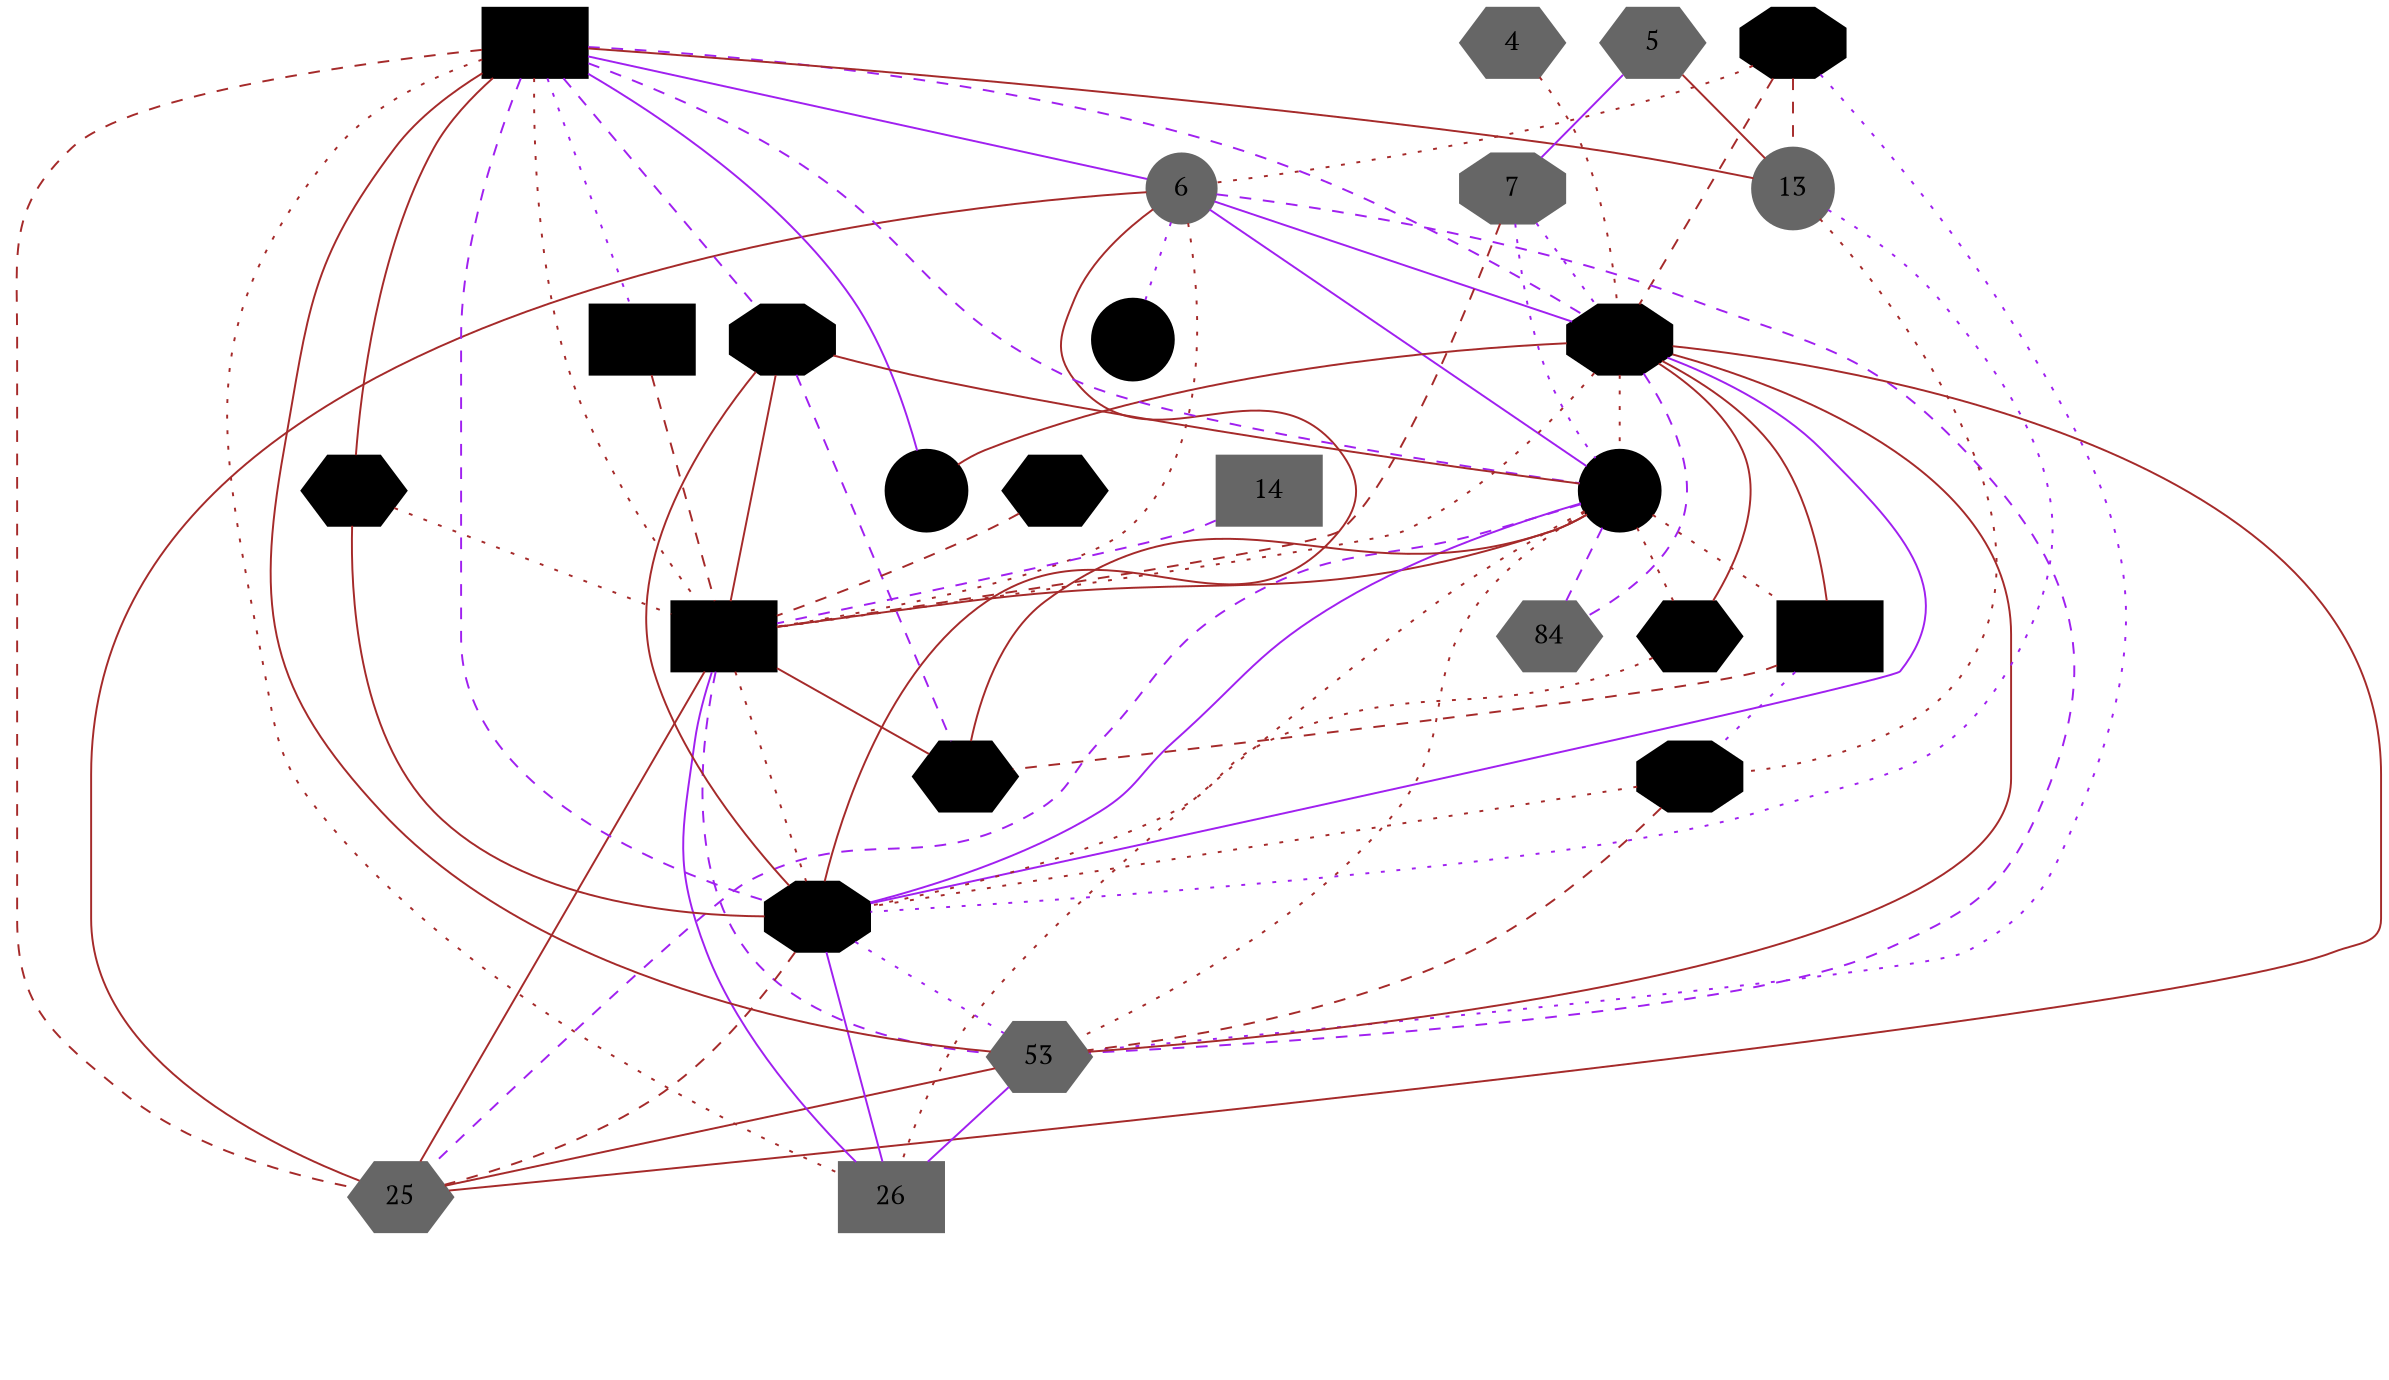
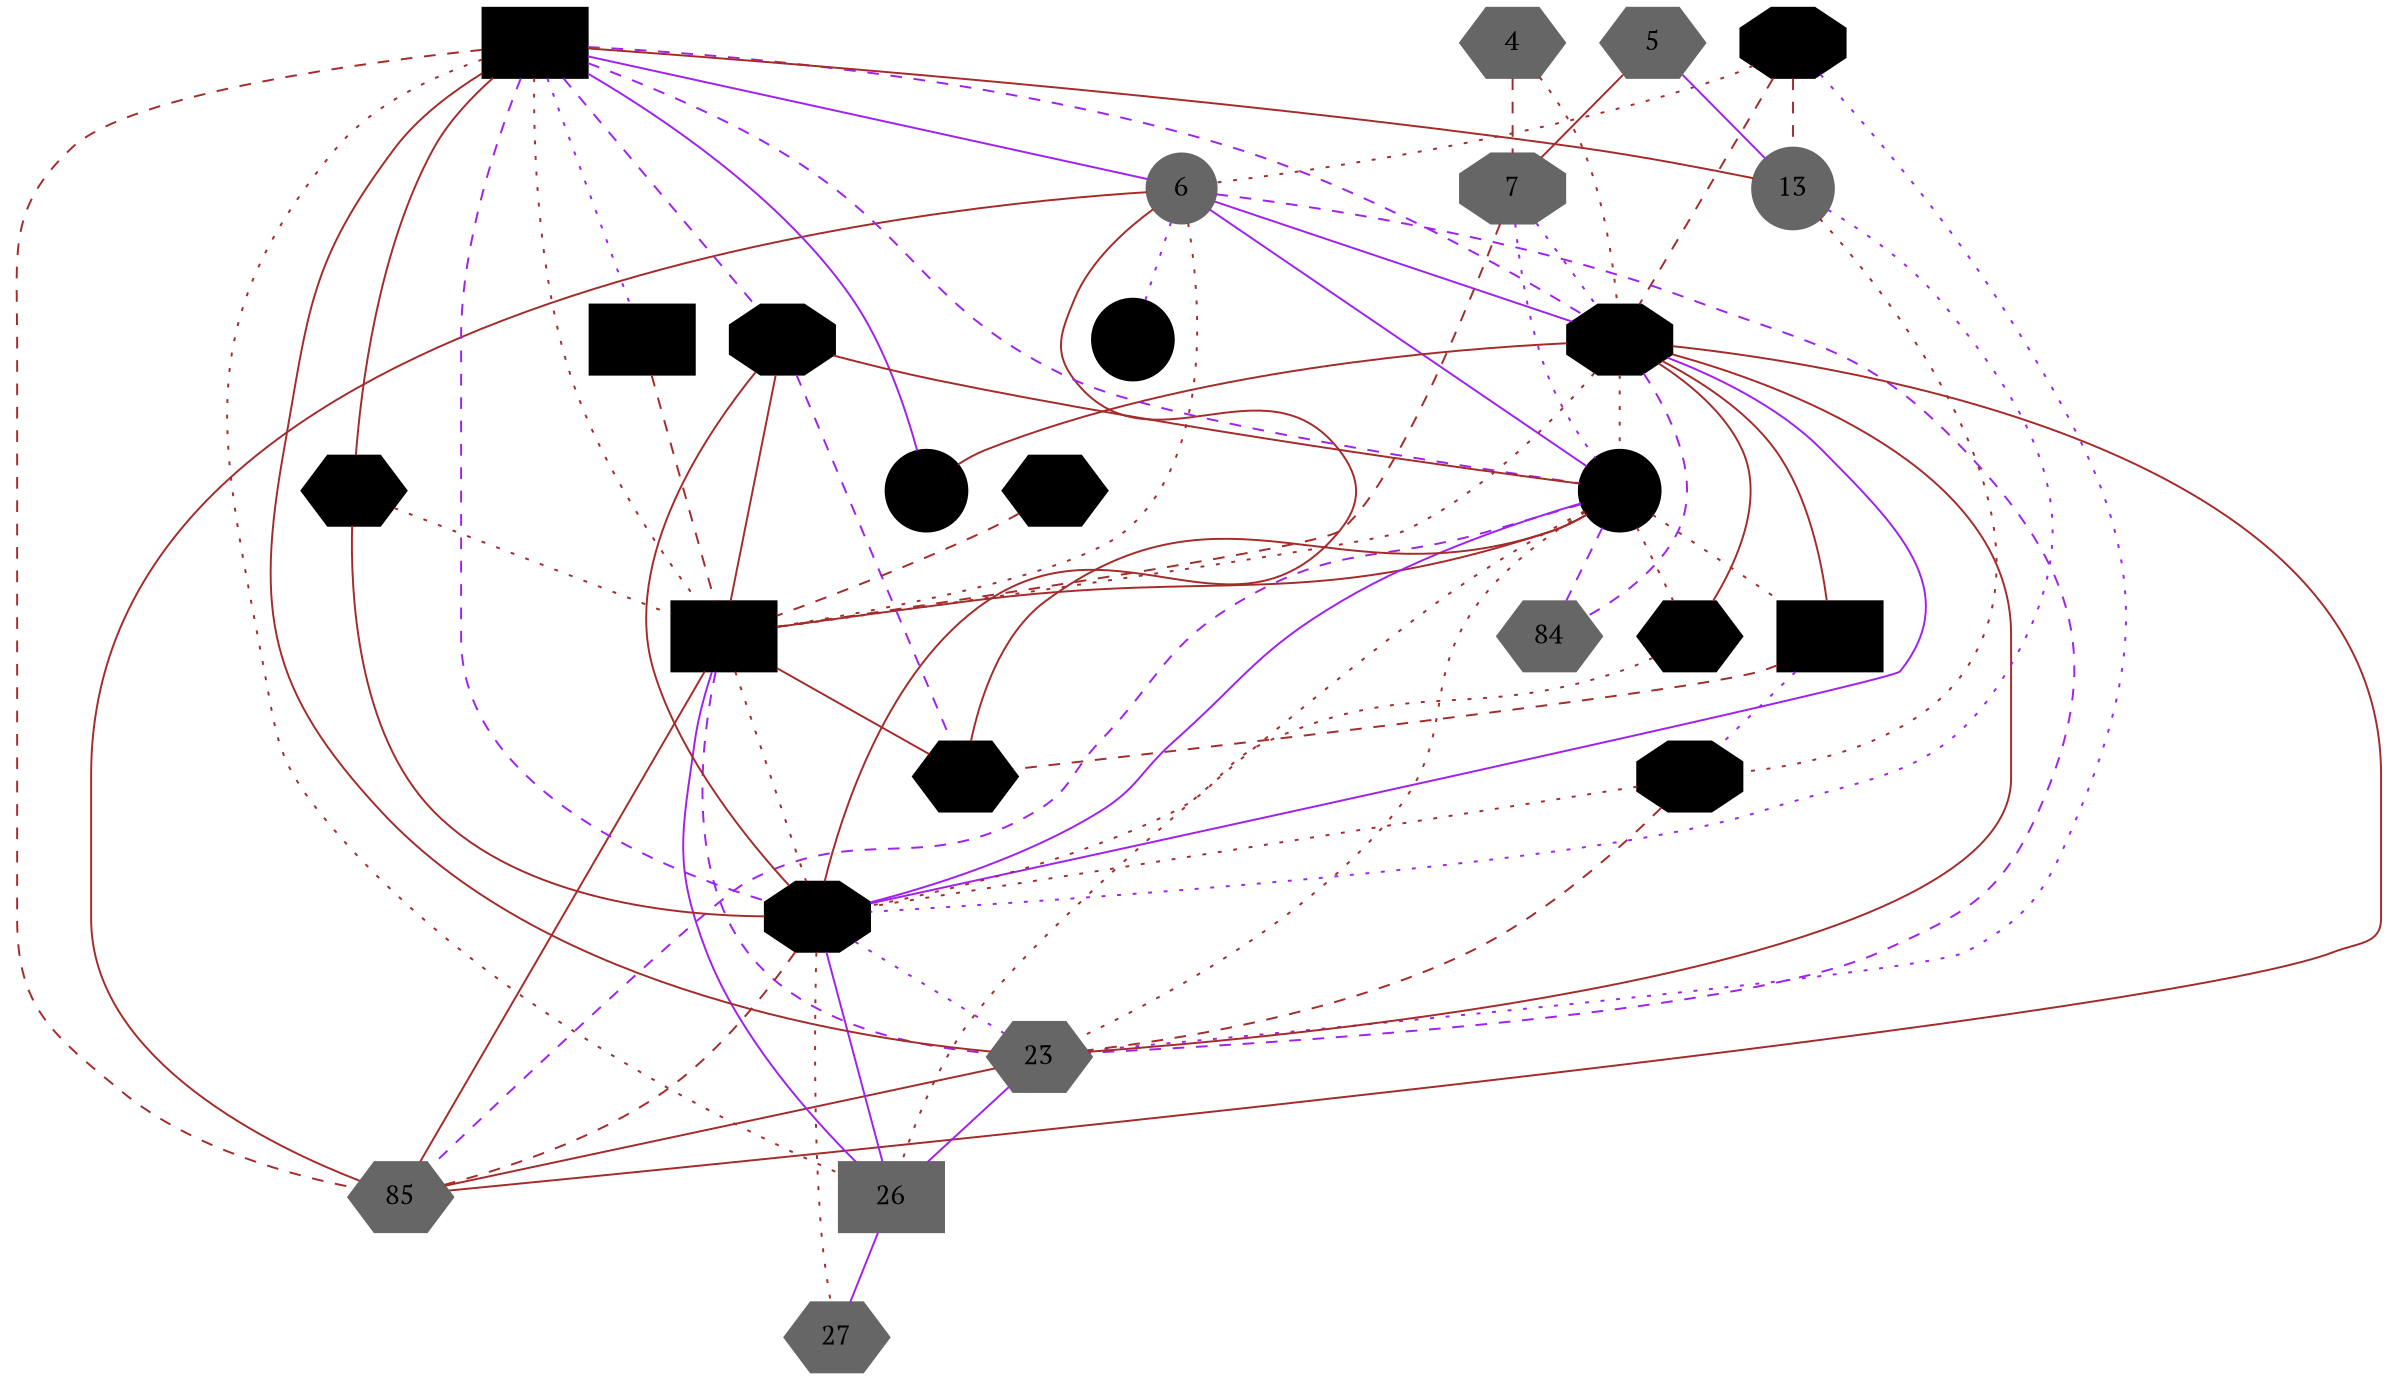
(1597, 102) -> (1597, 102)
none -> (1513, 116)
(1724, 117) -> (1724, 117)
(1269, 491) -> none
(1039, 1057) -> (1039, 1057)
(401, 1197) -> (401, 1197)
none -> (837, 1337)
